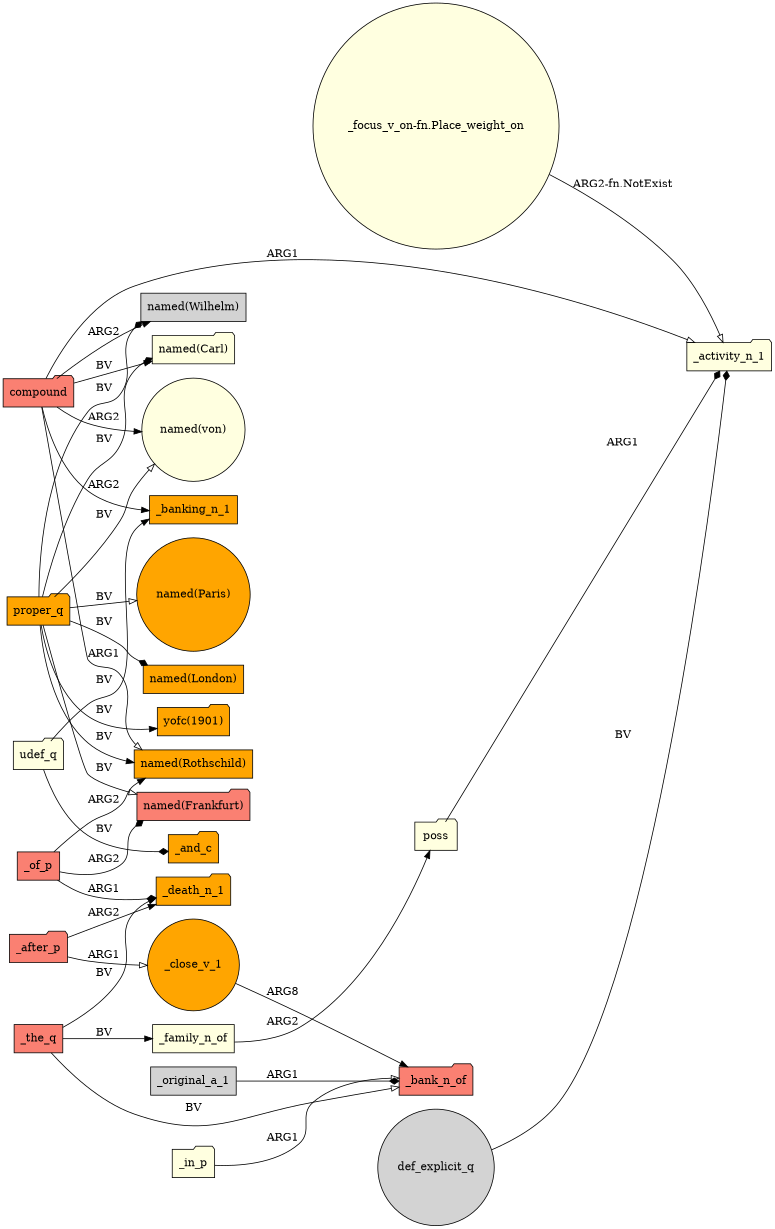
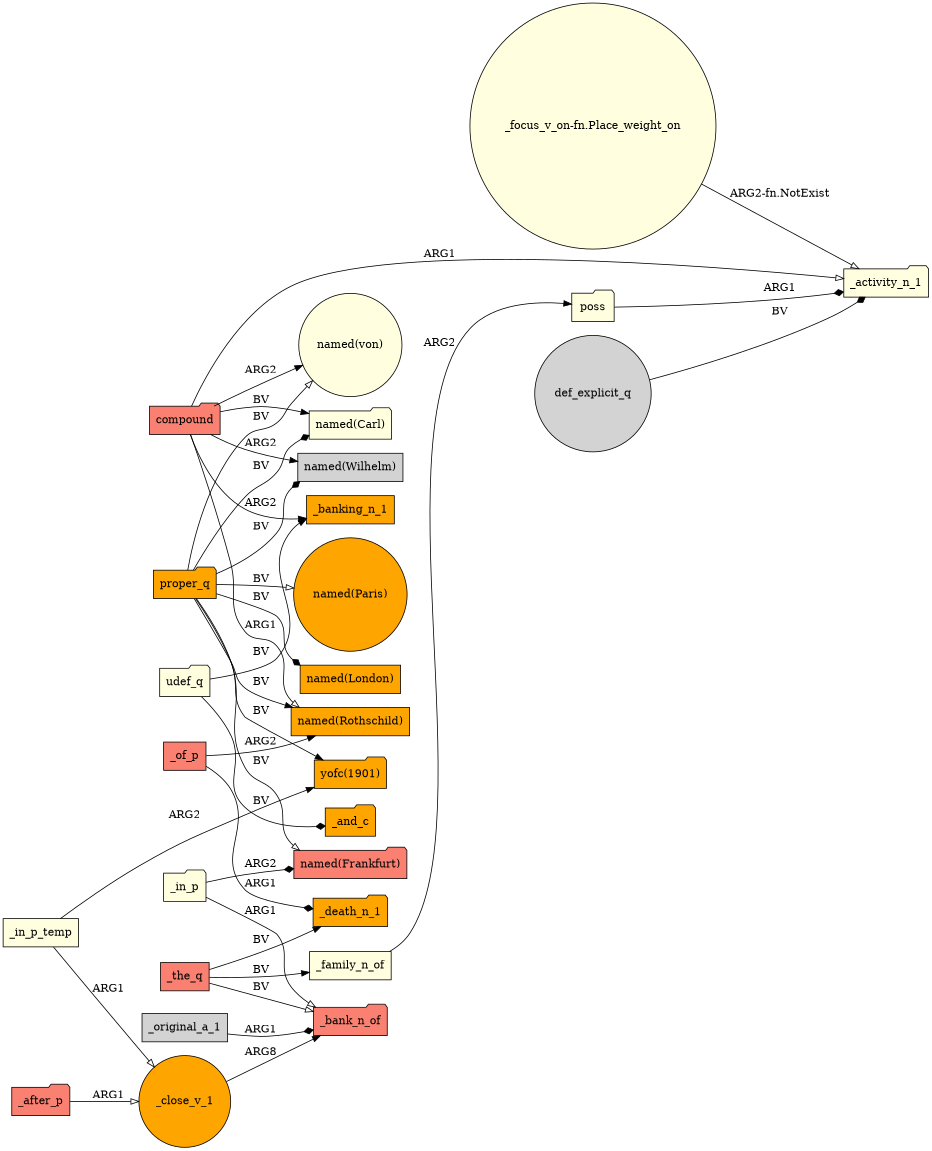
(112, 870) -> (245, 875)
(108, 922) -> none
none -> (41, 933)
